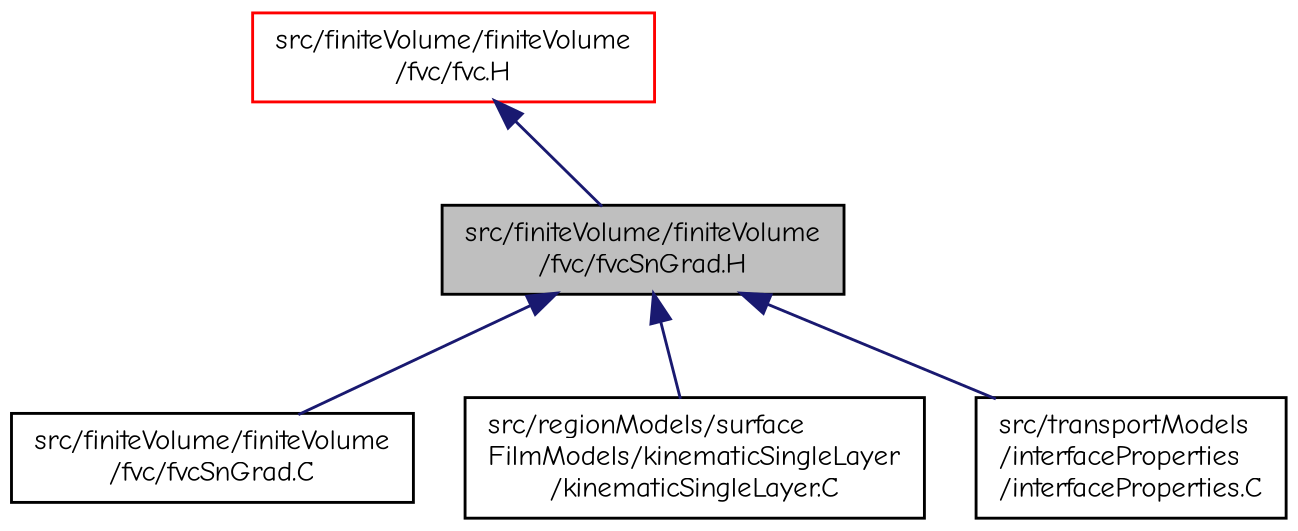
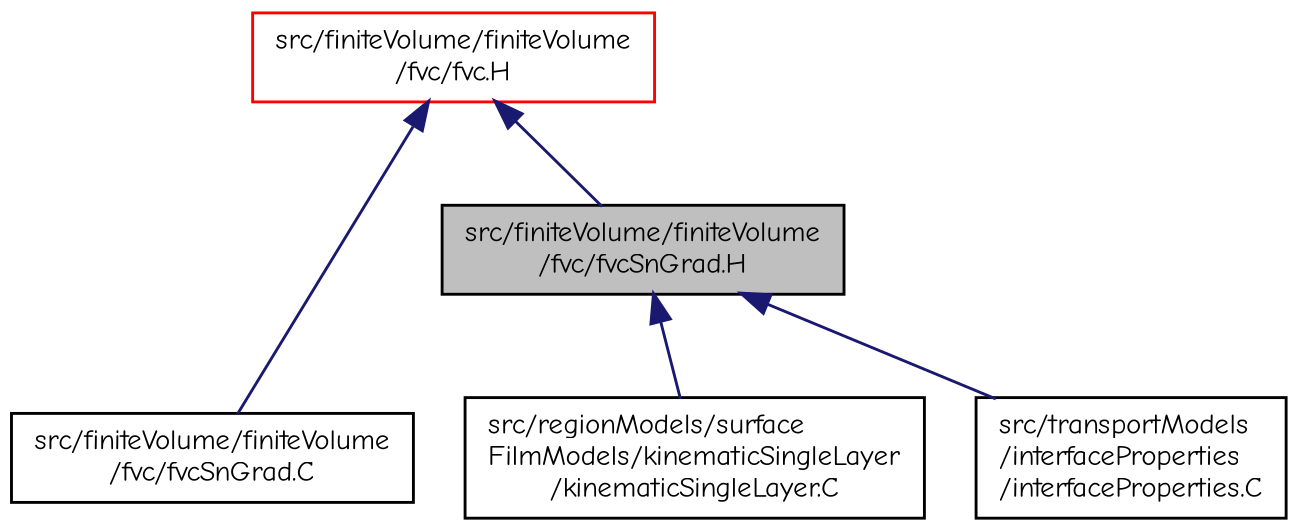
(414, 360) -> (325, 270)
